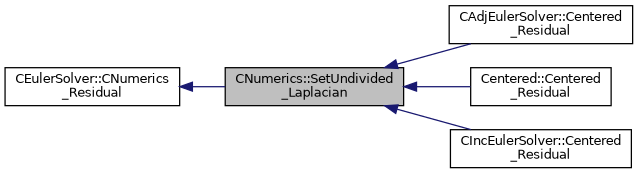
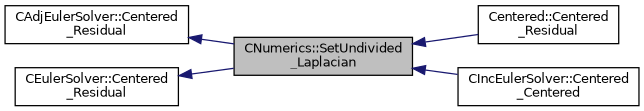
(434, 54) -> (218, 42)
(92, 87) -> (97, 87)
(541, 149) -> (548, 87)
